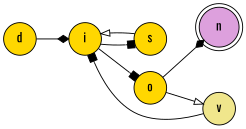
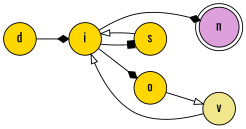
(114, 61) -> (114, 61)
(179, 62) -> (143, 13)
(137, 114) -> (137, 114)
